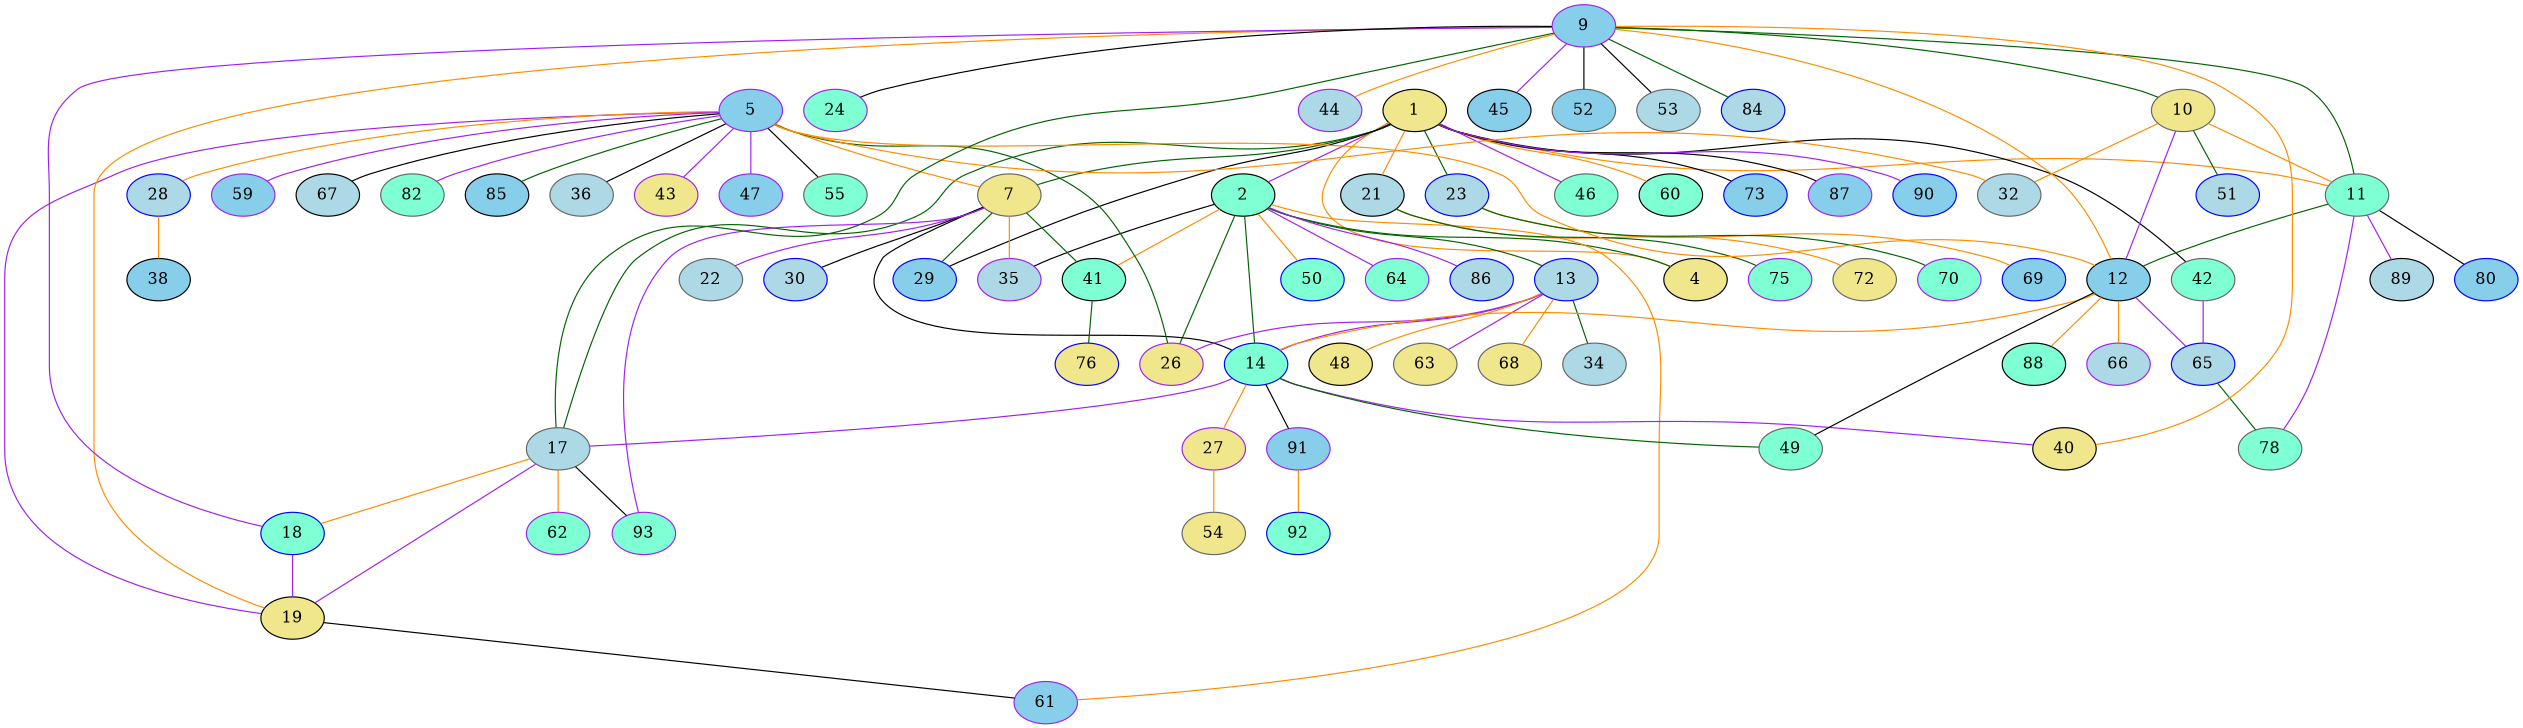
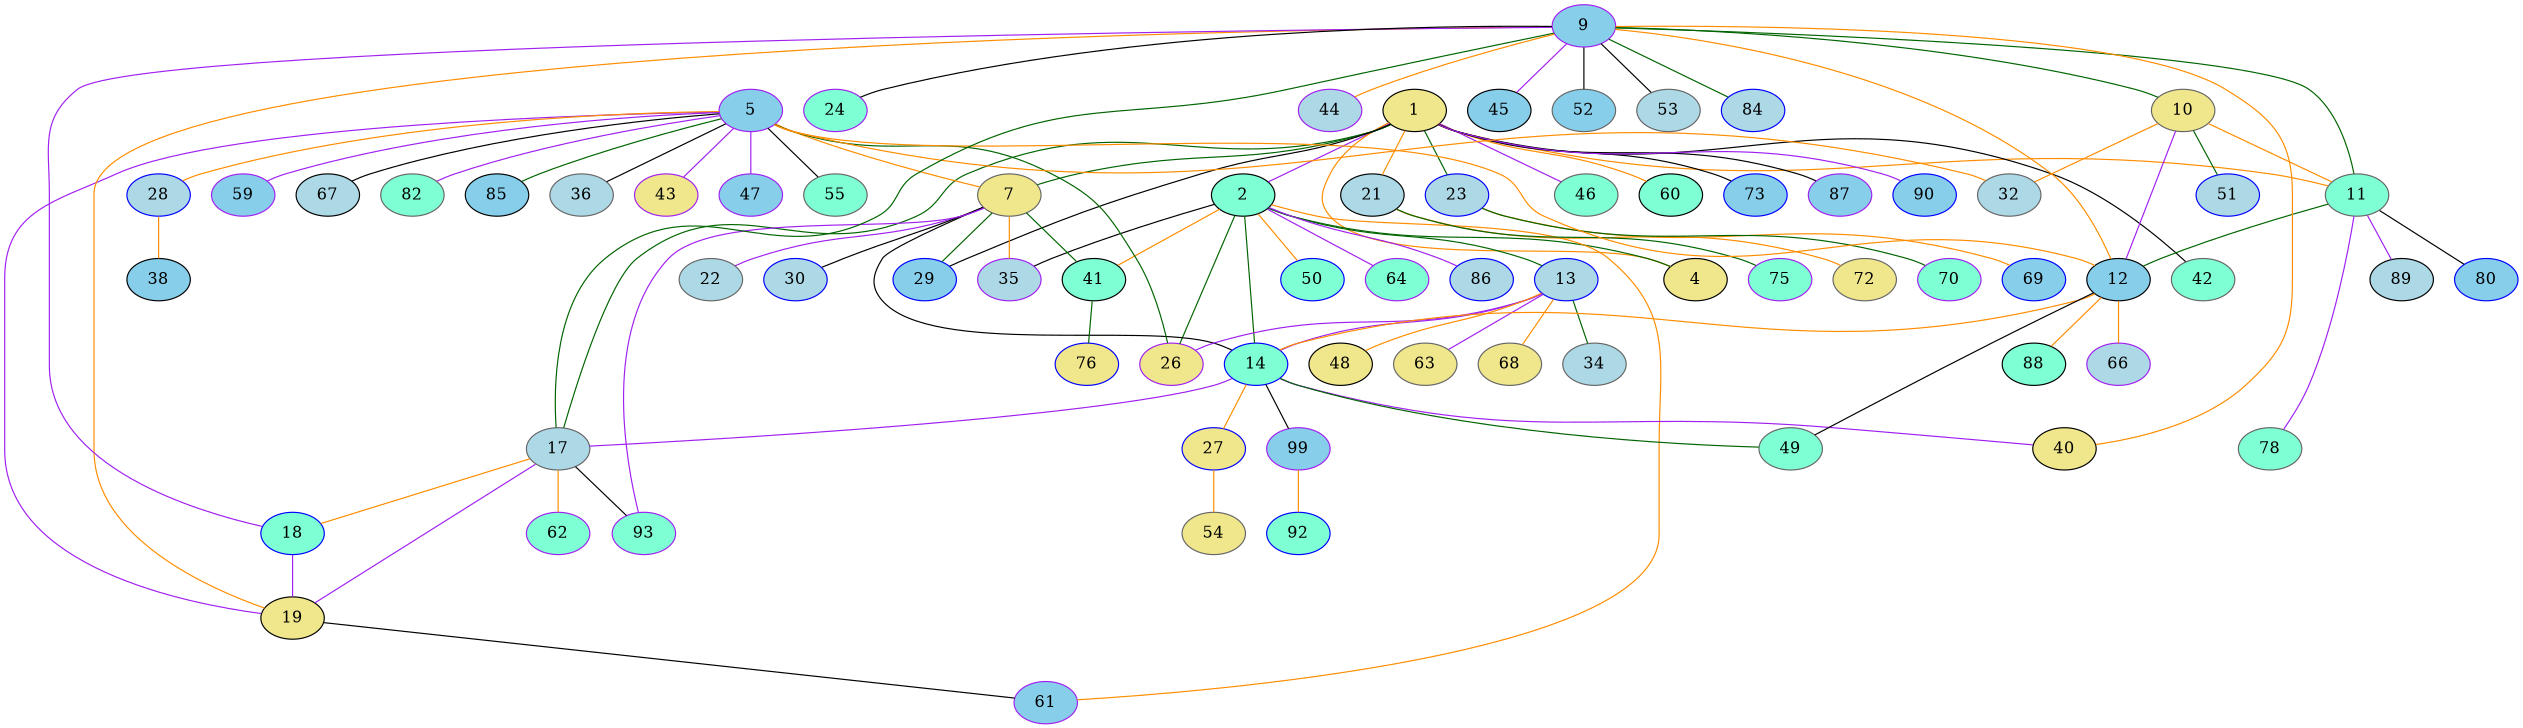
(2203, 364) -> none
(1214, 449) -> (1214, 449)
(1298, 449) -> (1298, 449)
